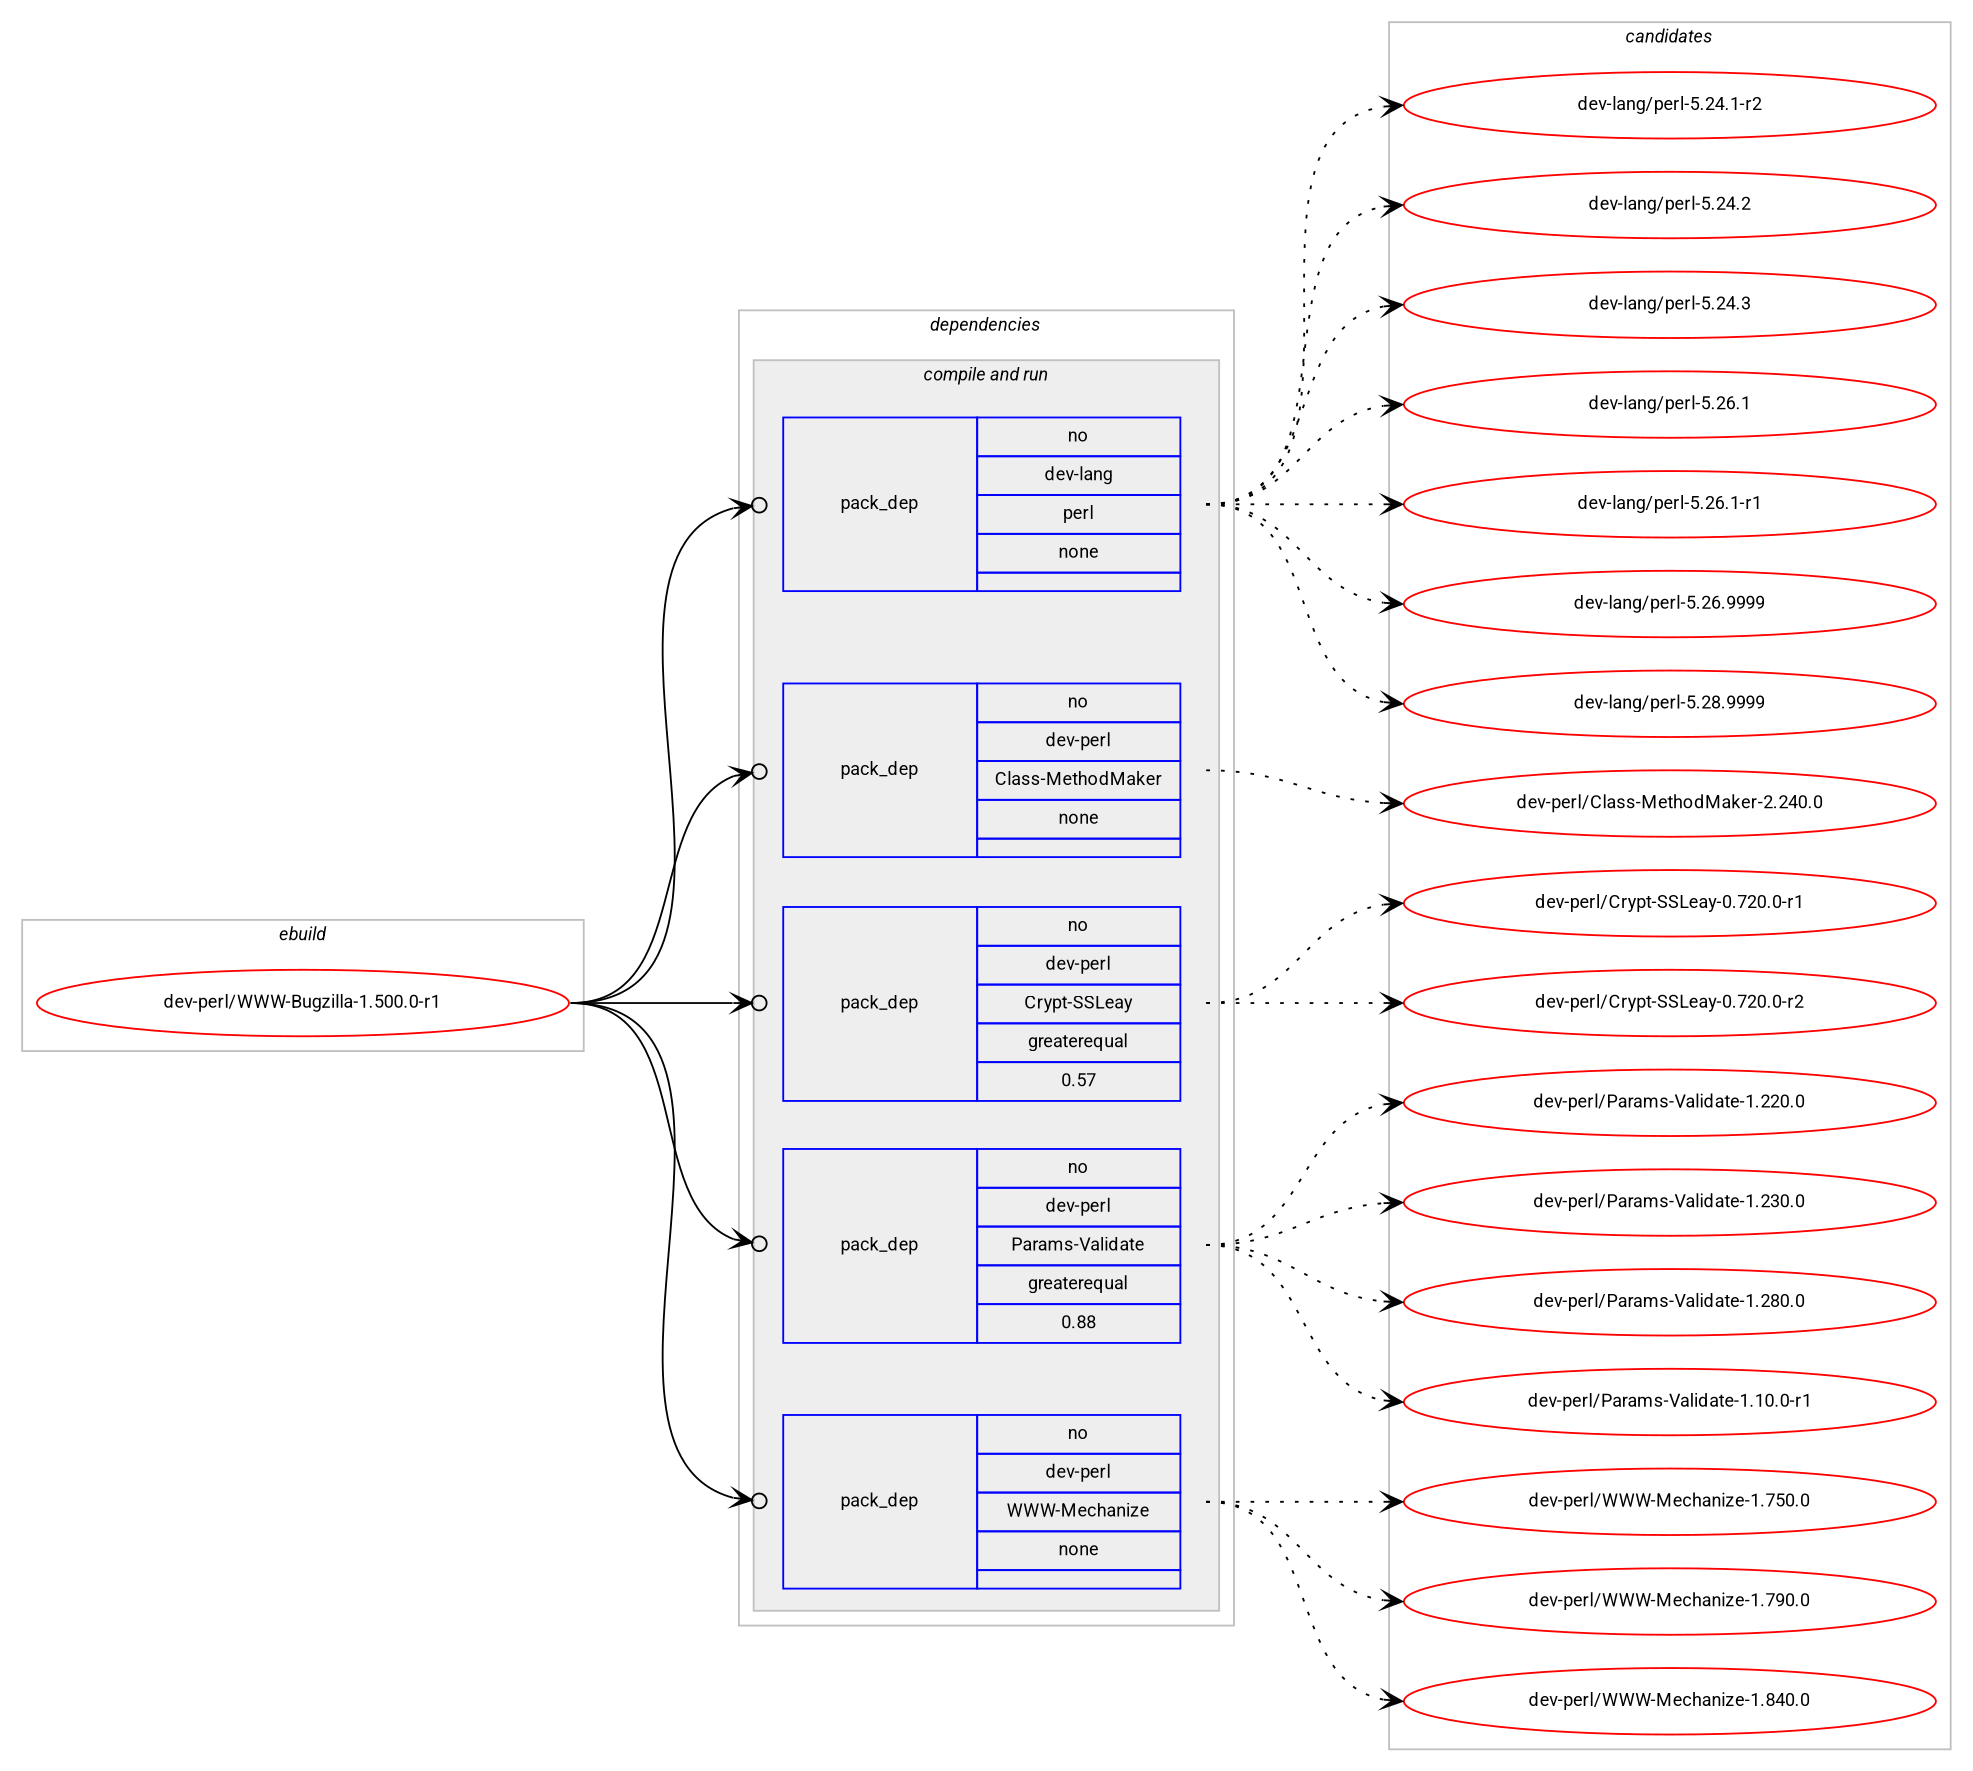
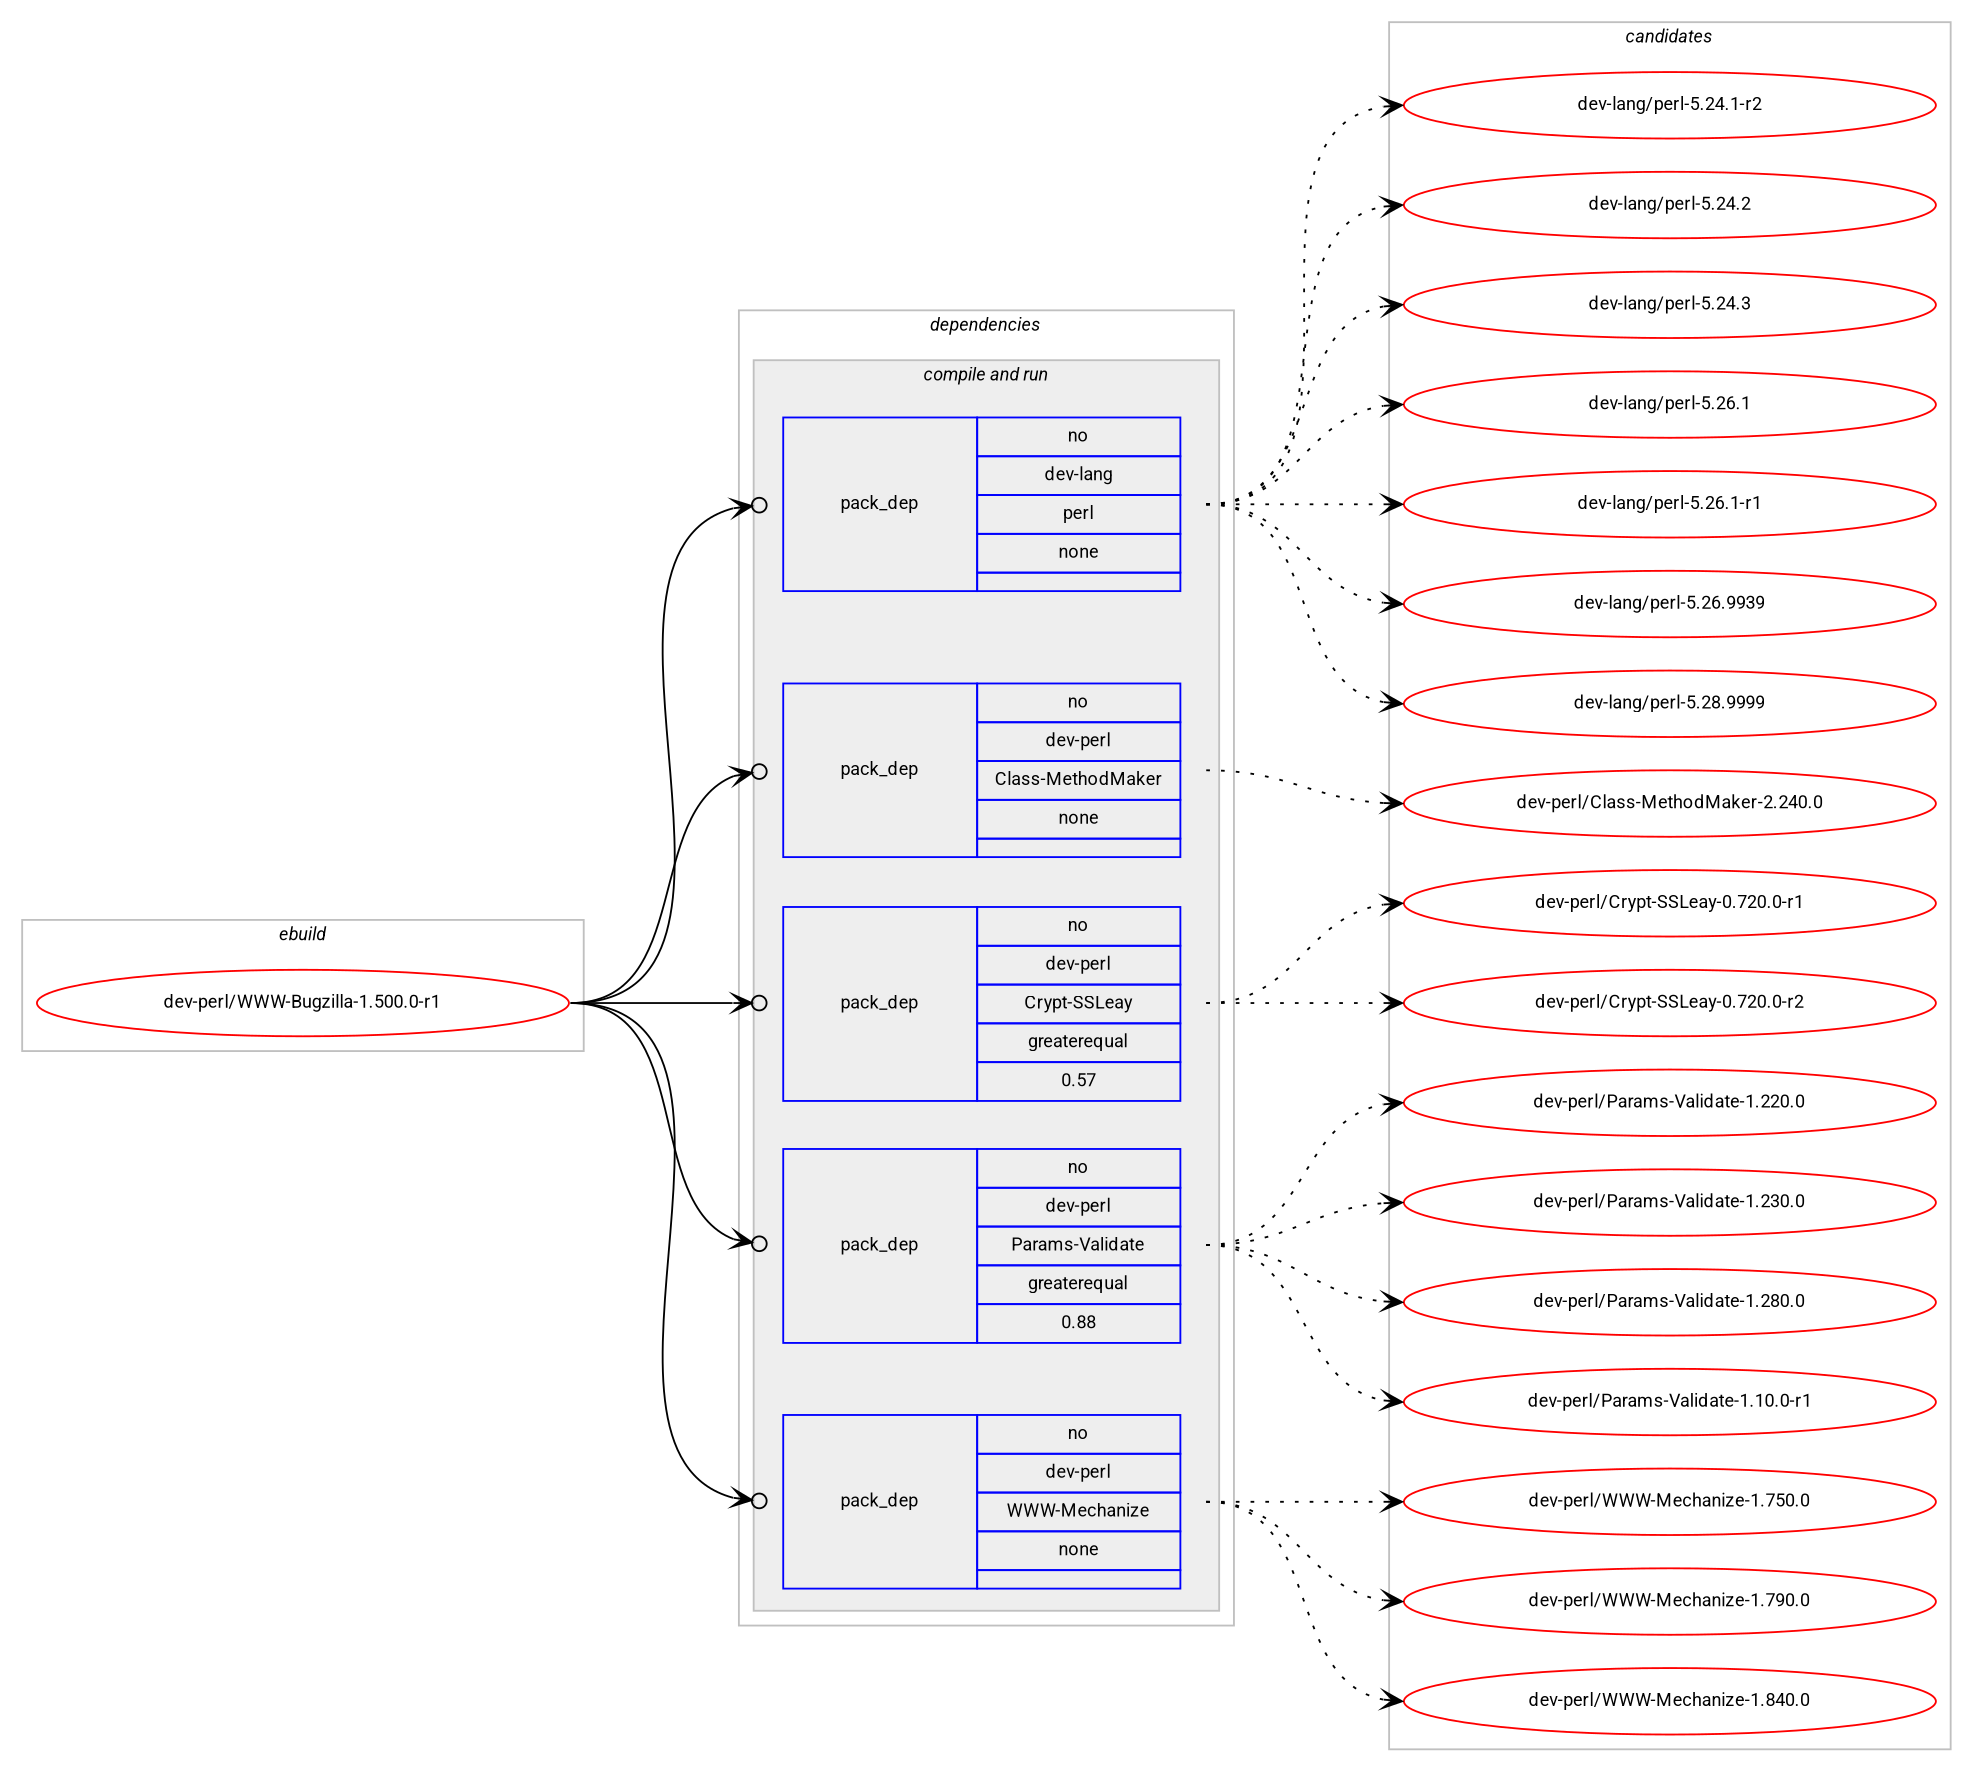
(1670, 604) -> (1670, 604)
